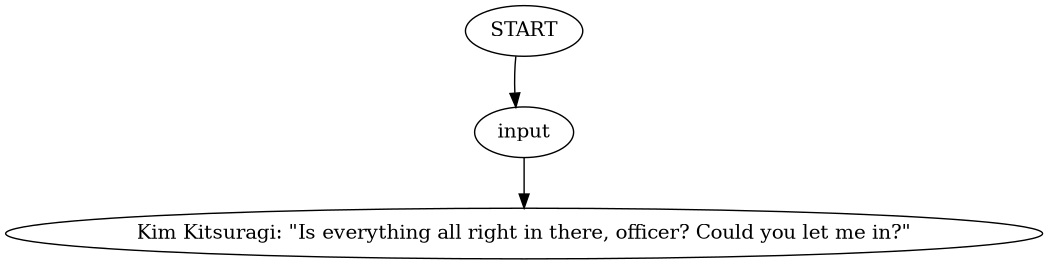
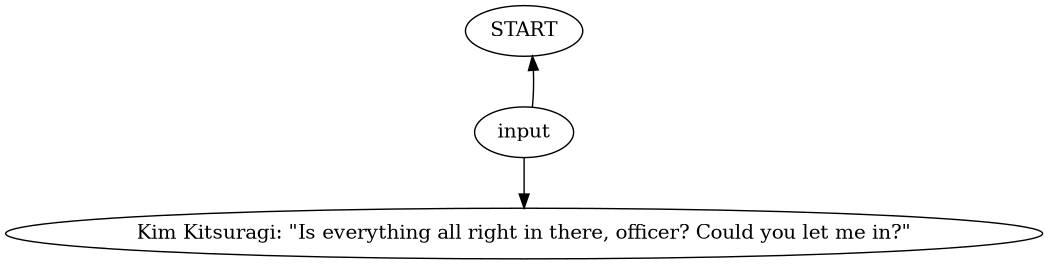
(515, 75) -> (534, 89)
